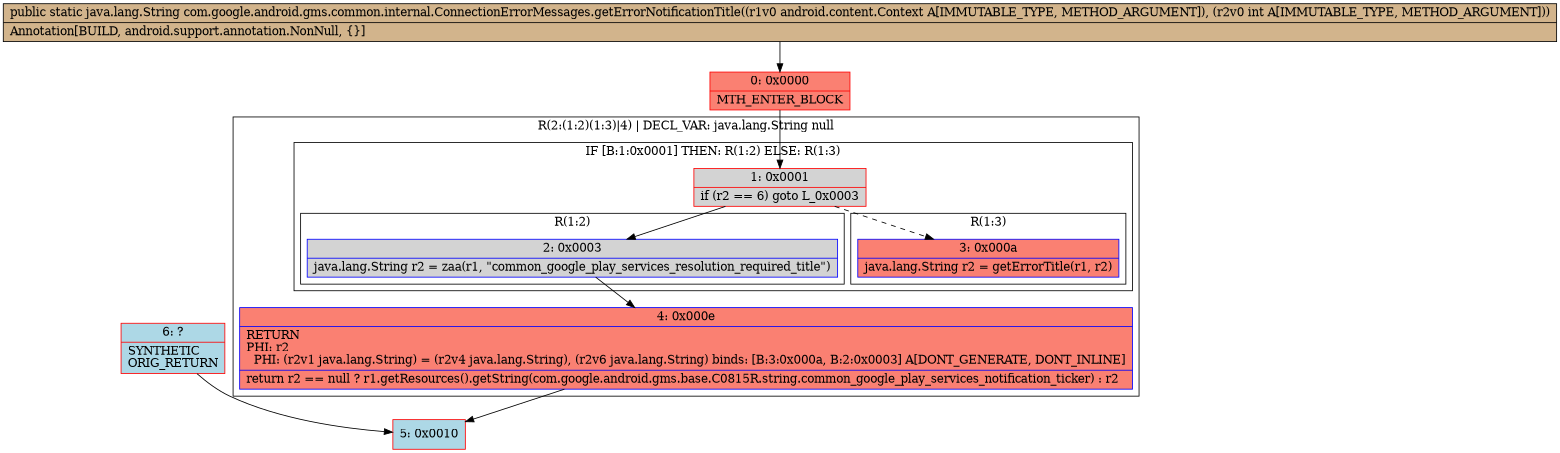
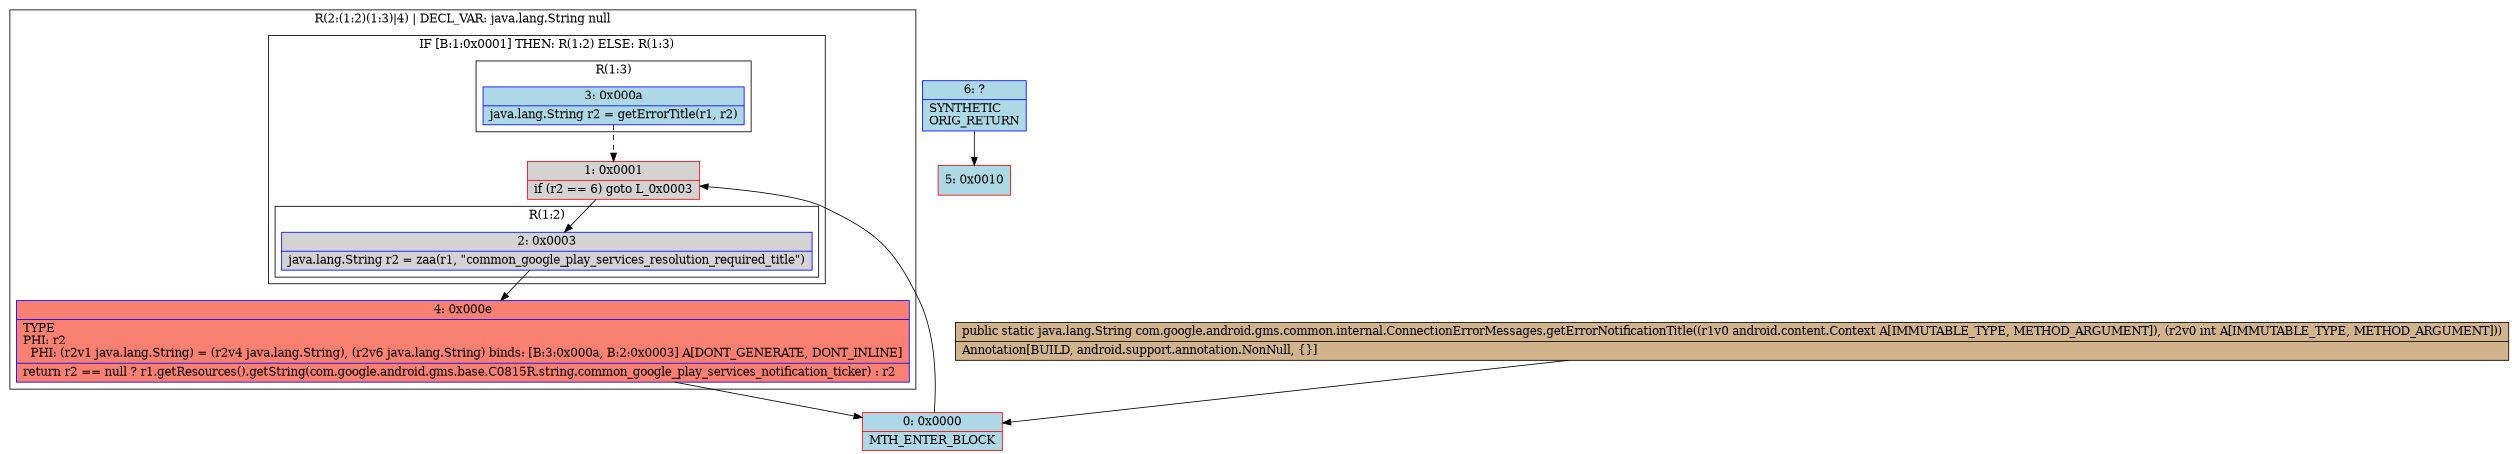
(780, 91) -> (932, 432)
(880, 221) -> (614, 139)
(988, 258) -> (614, 106)
(273, 336) -> (39, 329)
(173, 348) -> (974, 106)
(519, 404) -> (764, 399)
